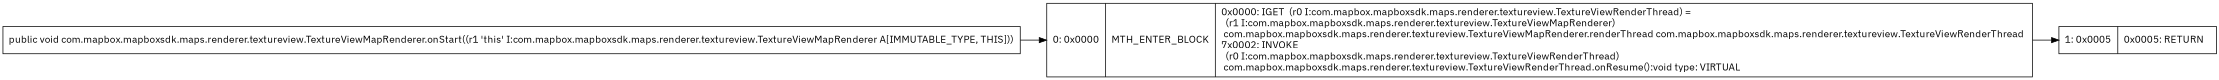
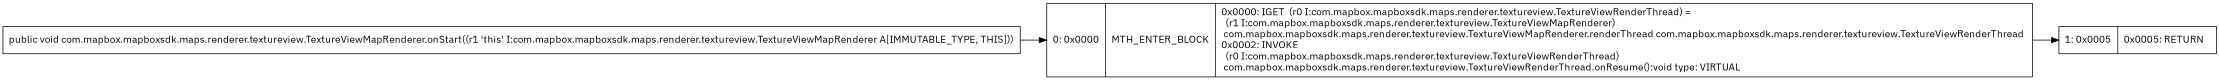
(1262, 45) -> (1262, 45)
